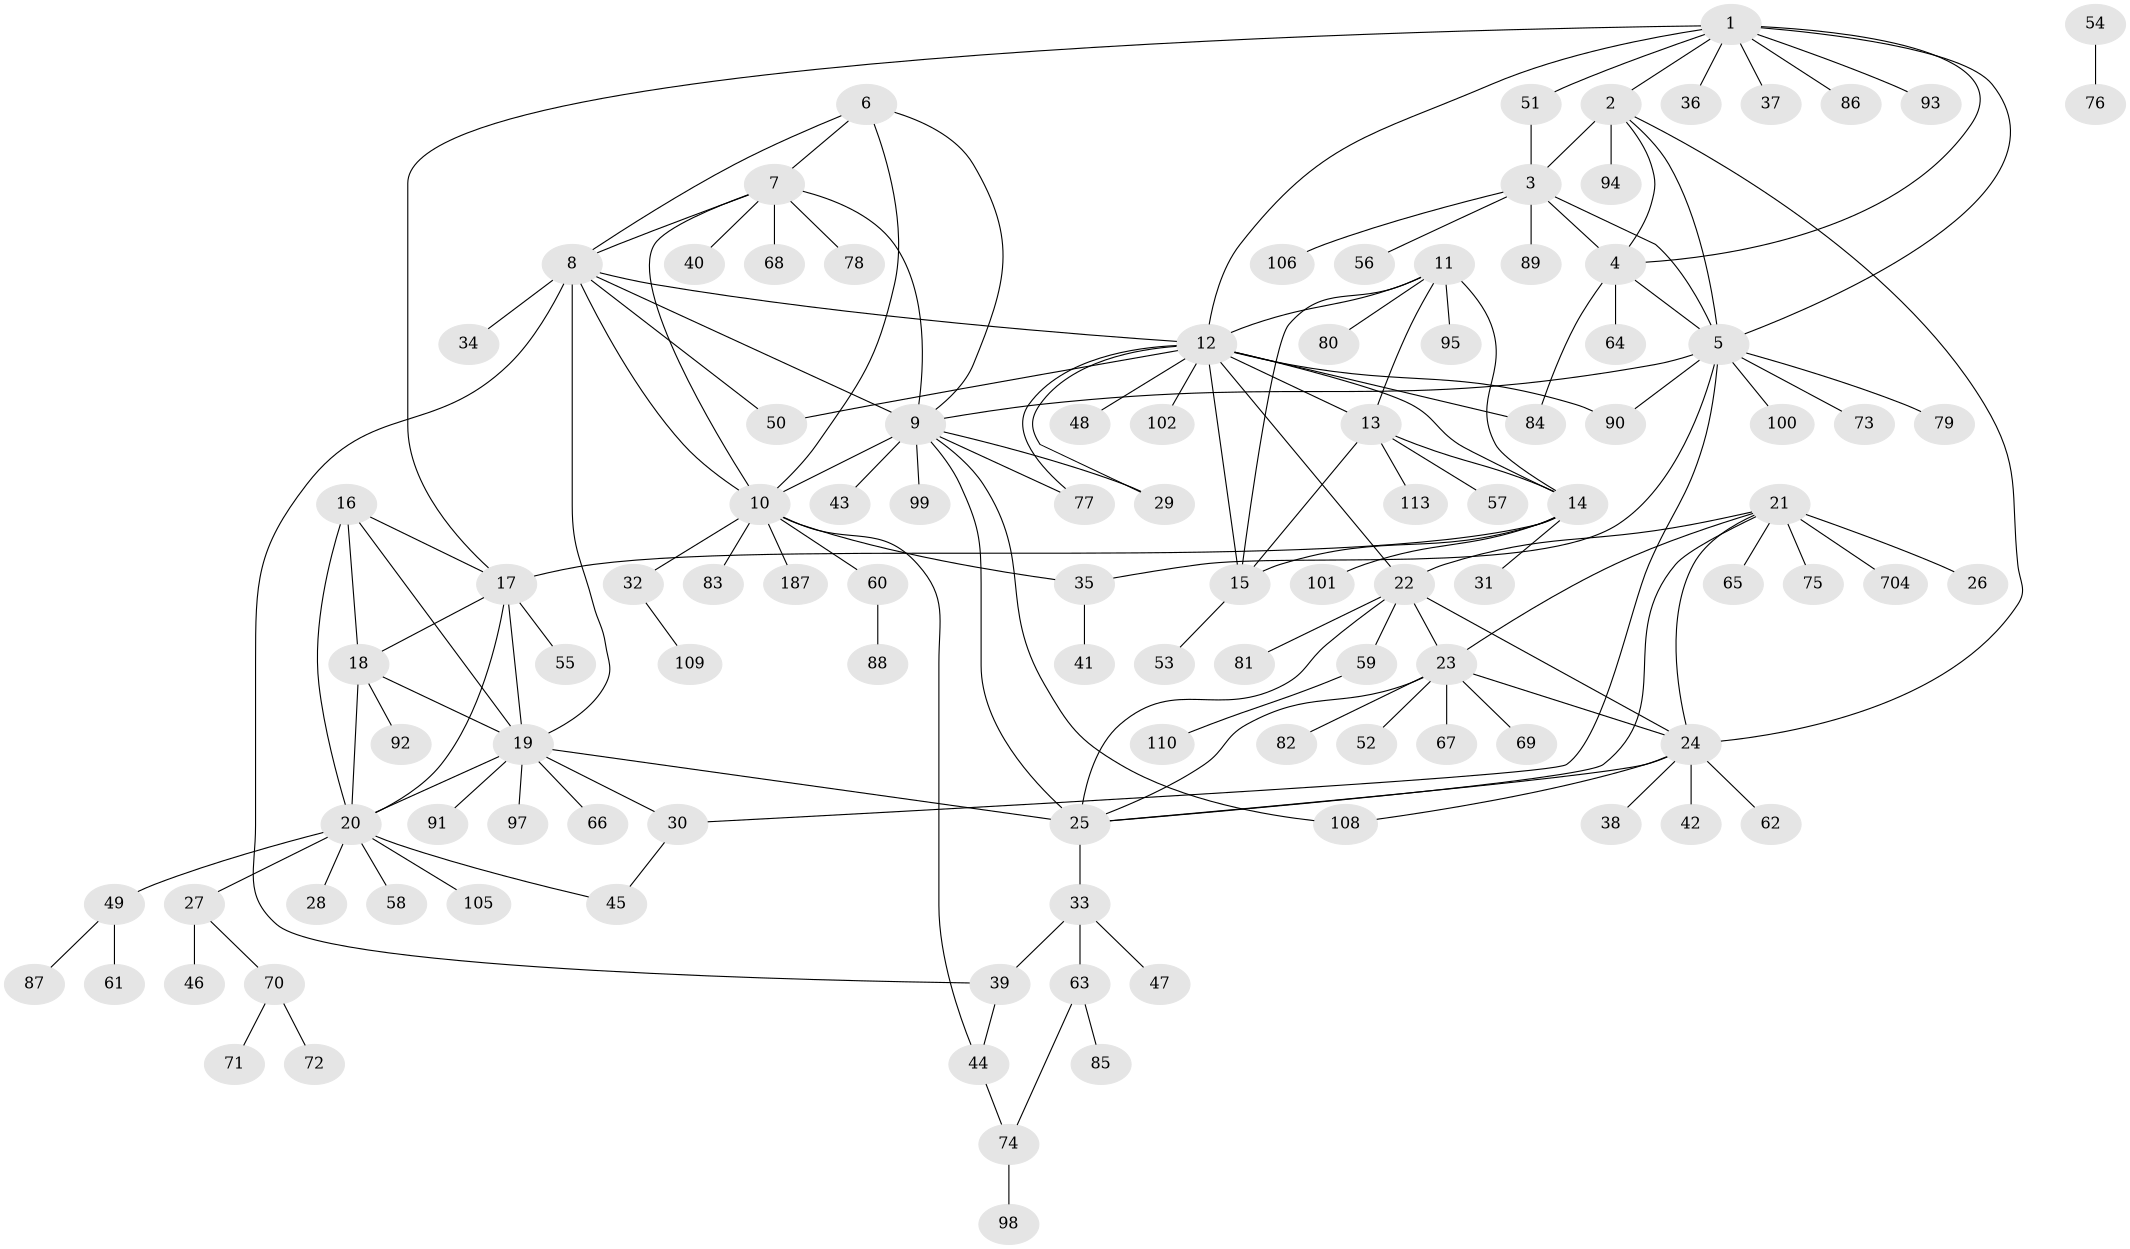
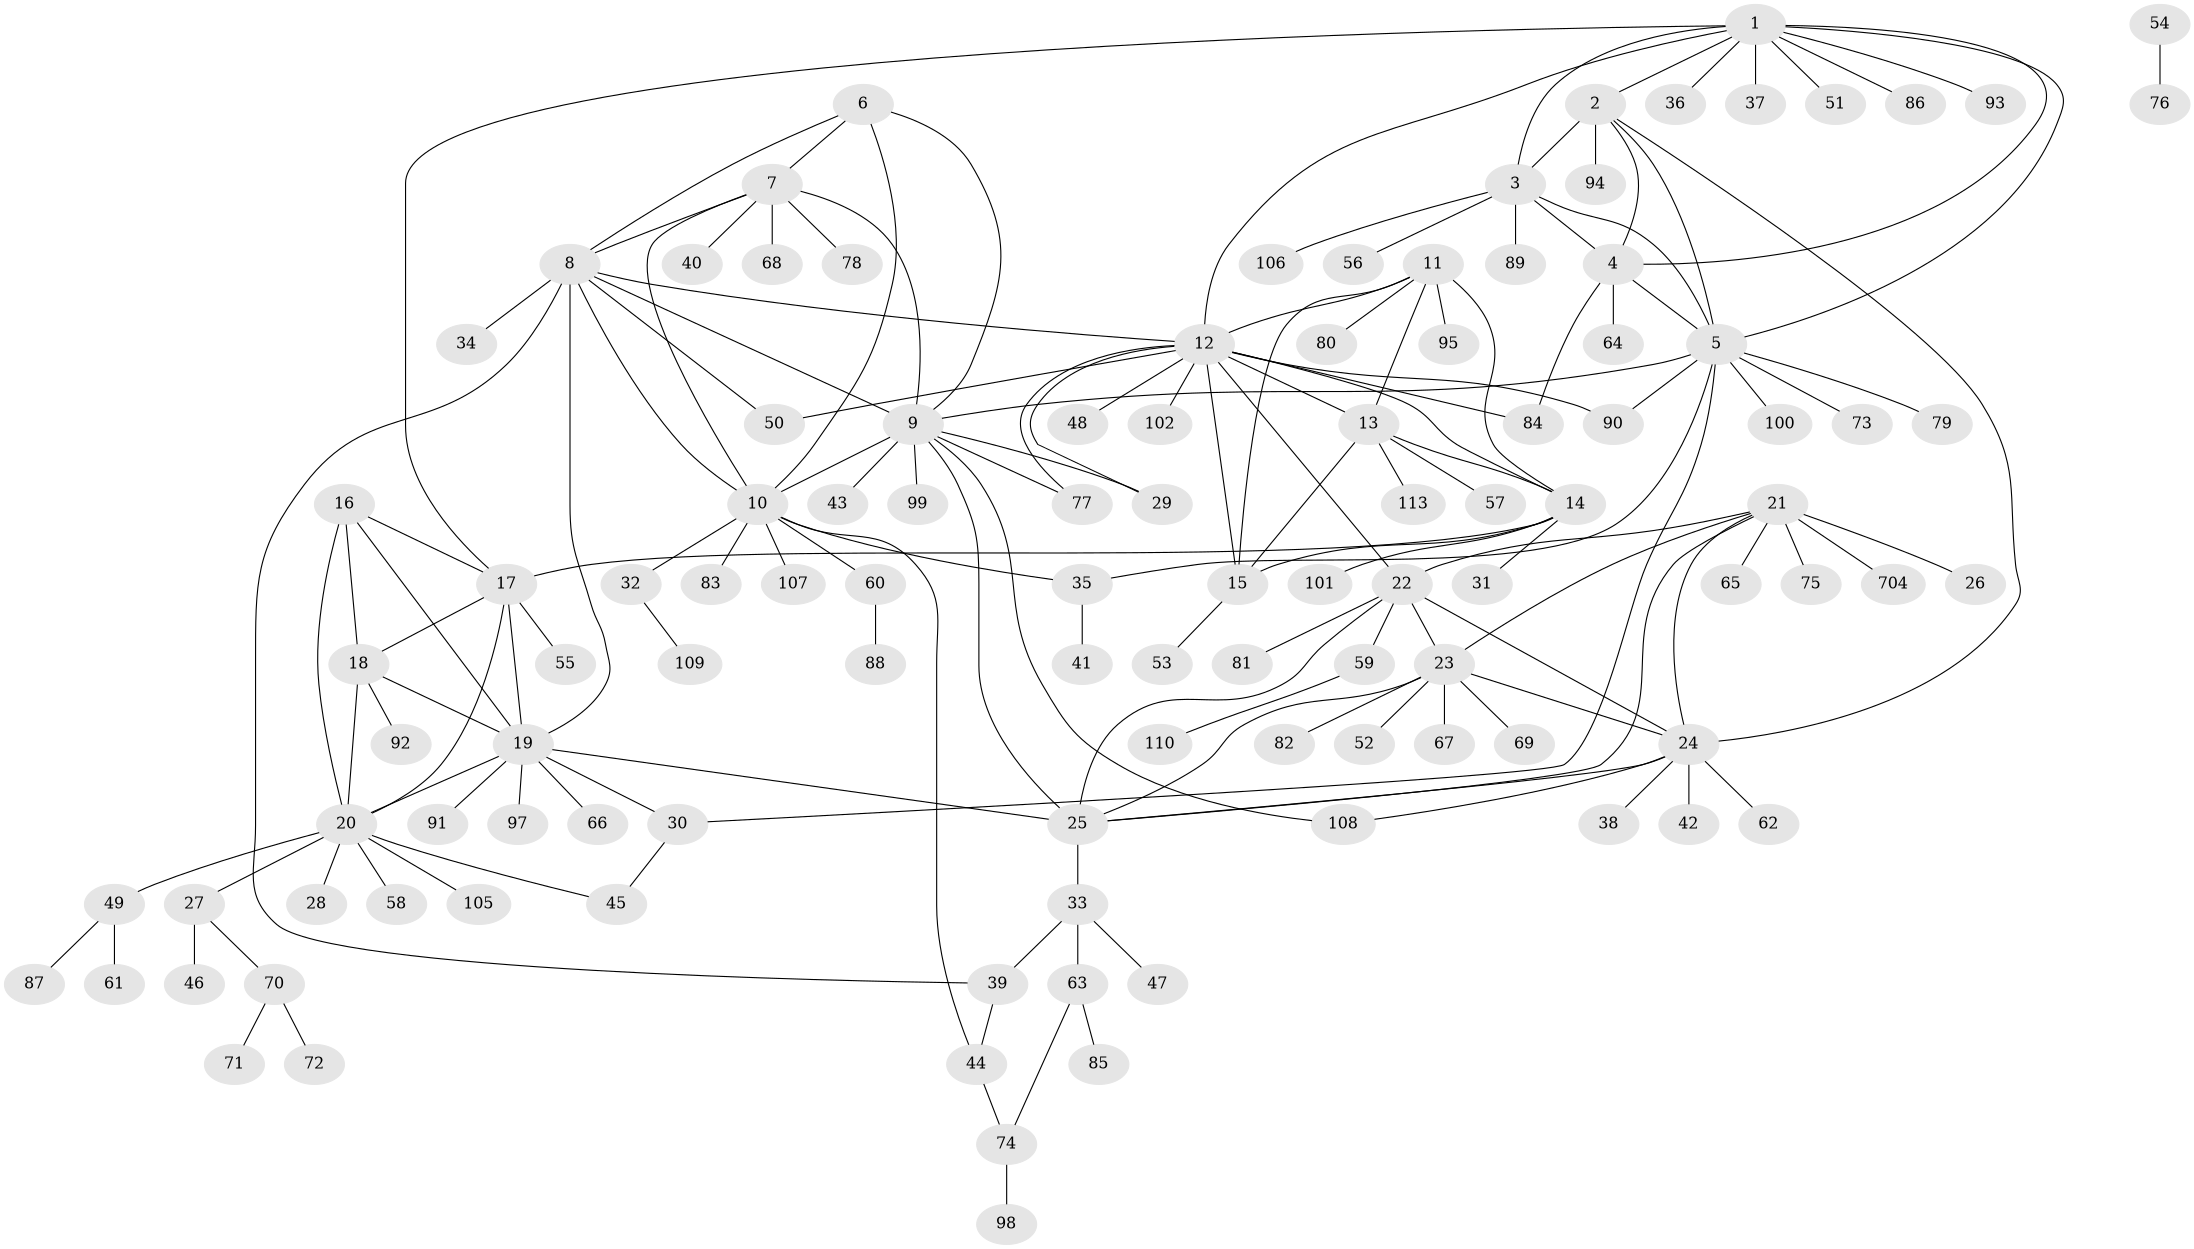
(1531, 145) -> (1619, 48)
(796, 584) -> (793, 584)
